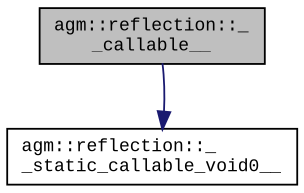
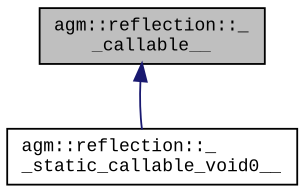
(164, 87) -> (140, 105)
